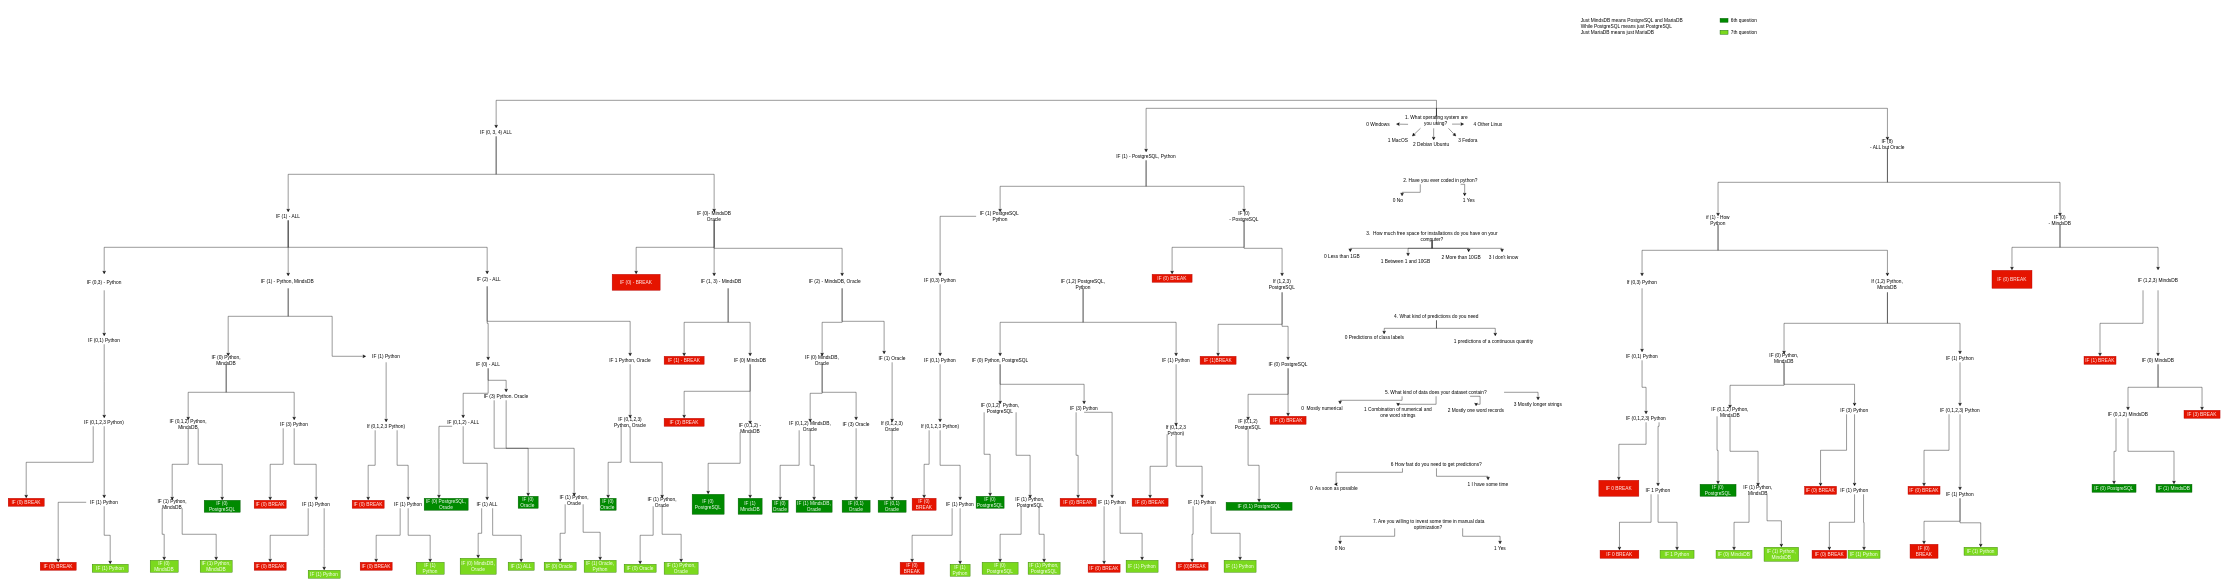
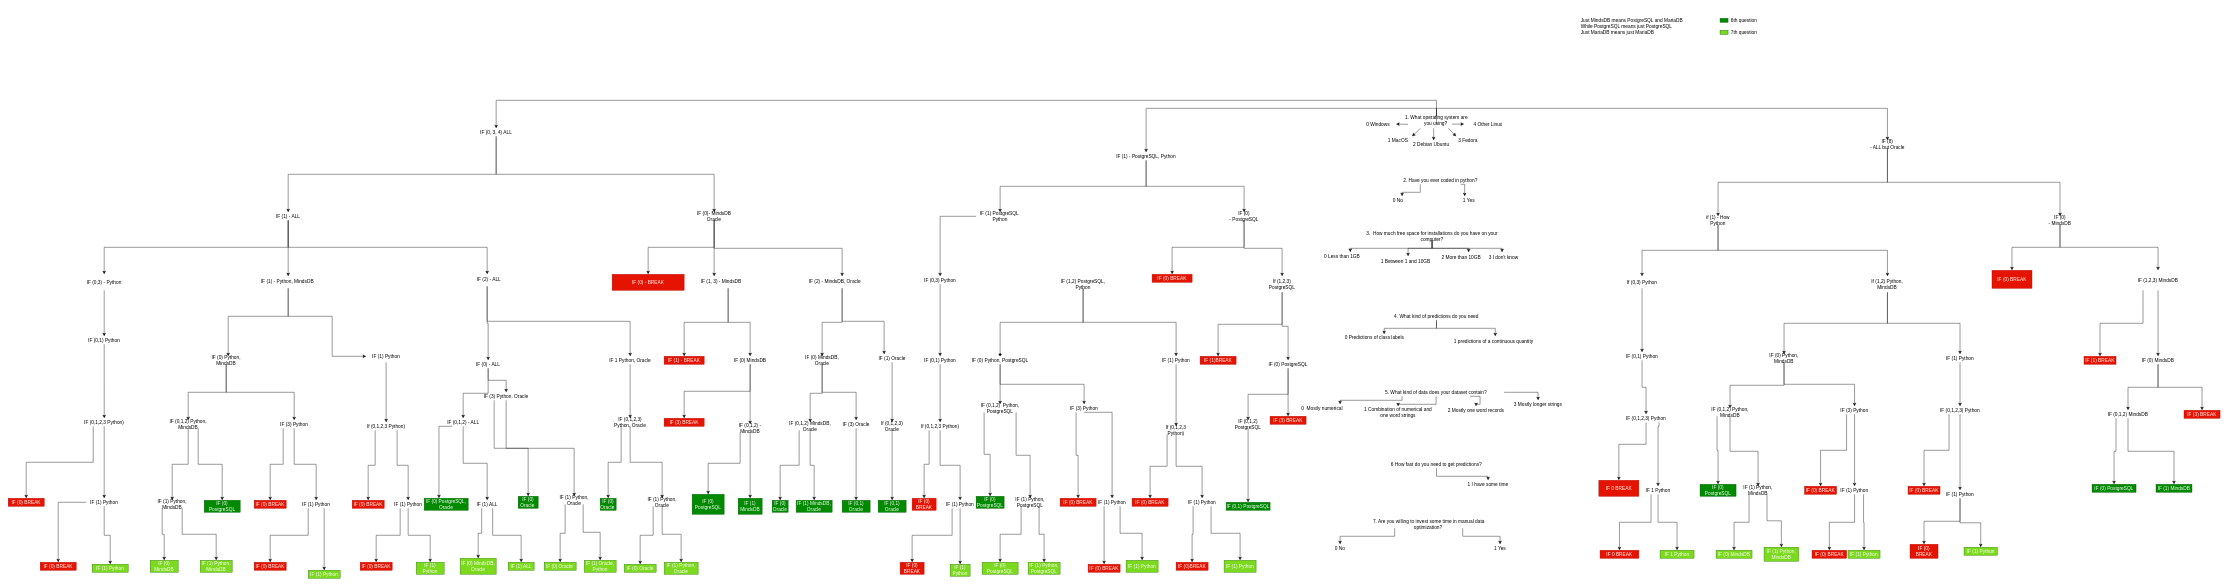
(636, 282) -> (648, 282)
(1000, 352) -> (1000, 352)
(1336, 483) -> none
(1334, 488) -> none
(1259, 506) -> (1248, 506)
